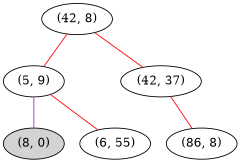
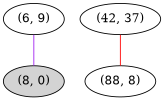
(77, 19) -> none
(34, 81) -> (34, 19)
(115, 144) -> none
(202, 144) -> (120, 81)
